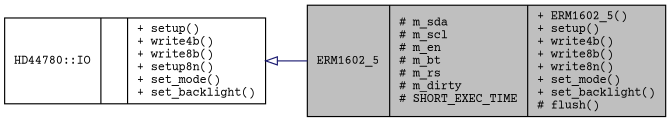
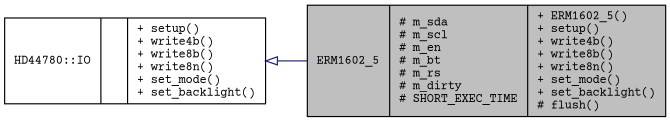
(176, 67) -> (176, 67)
